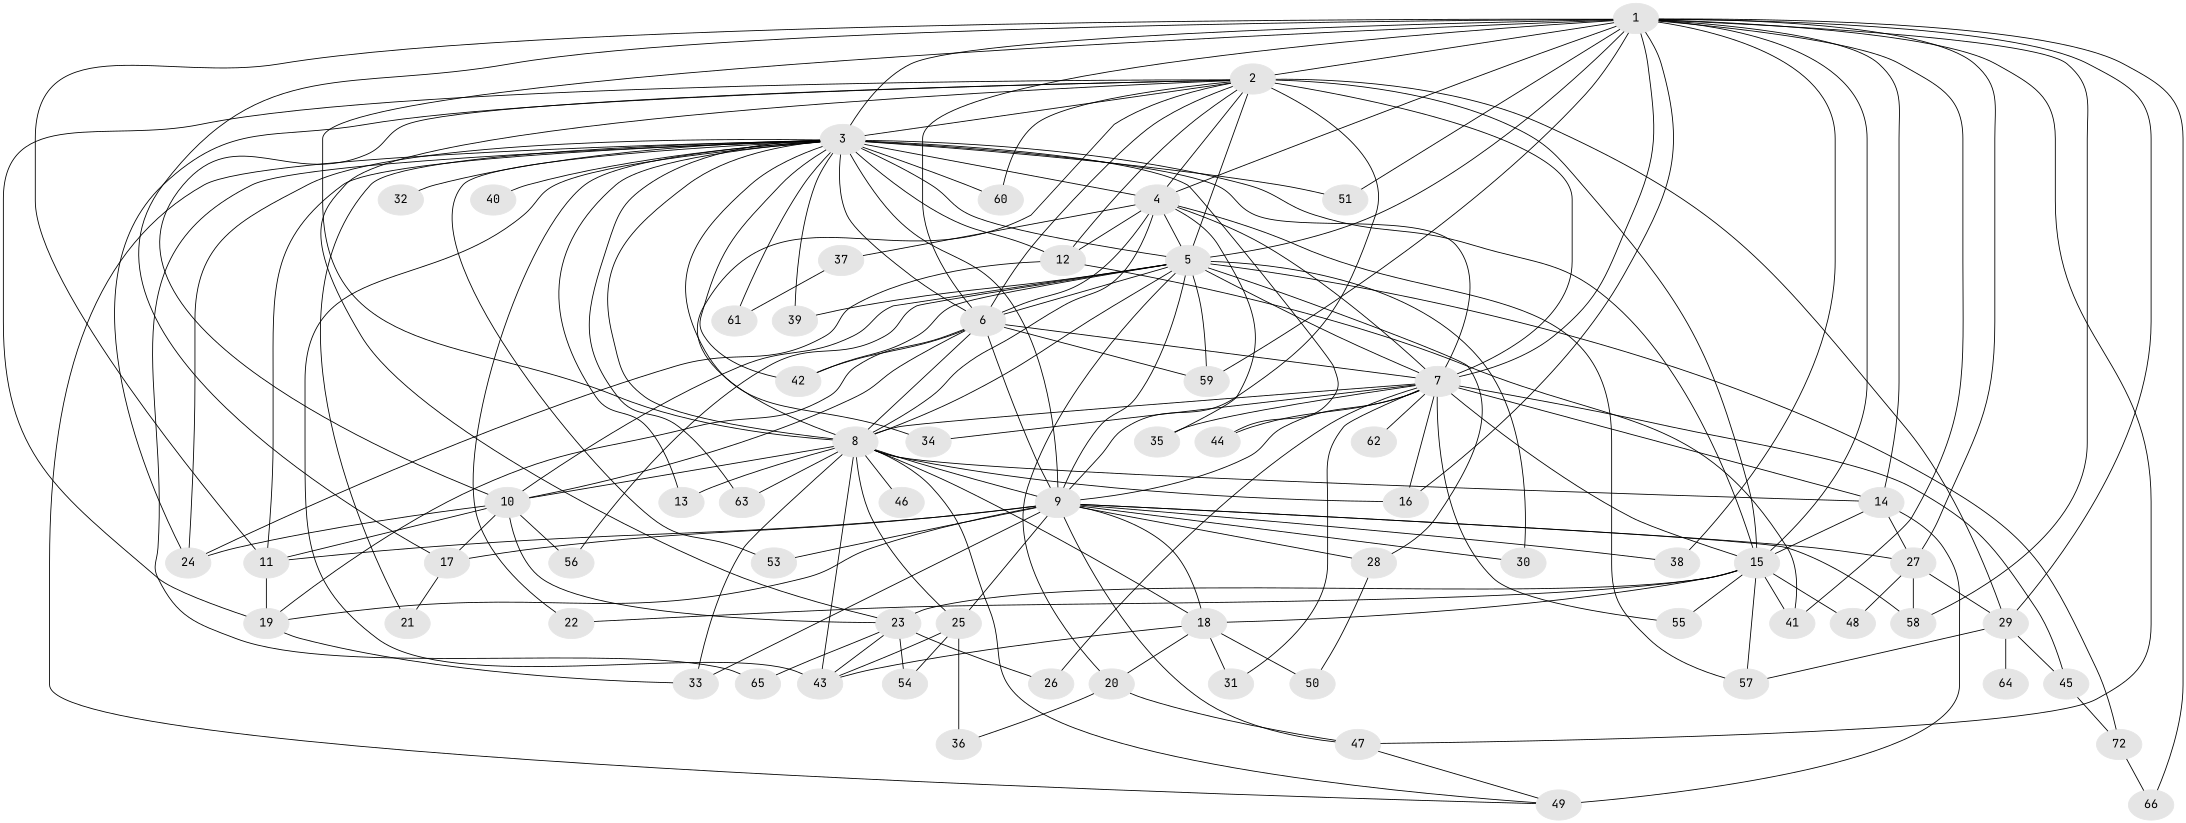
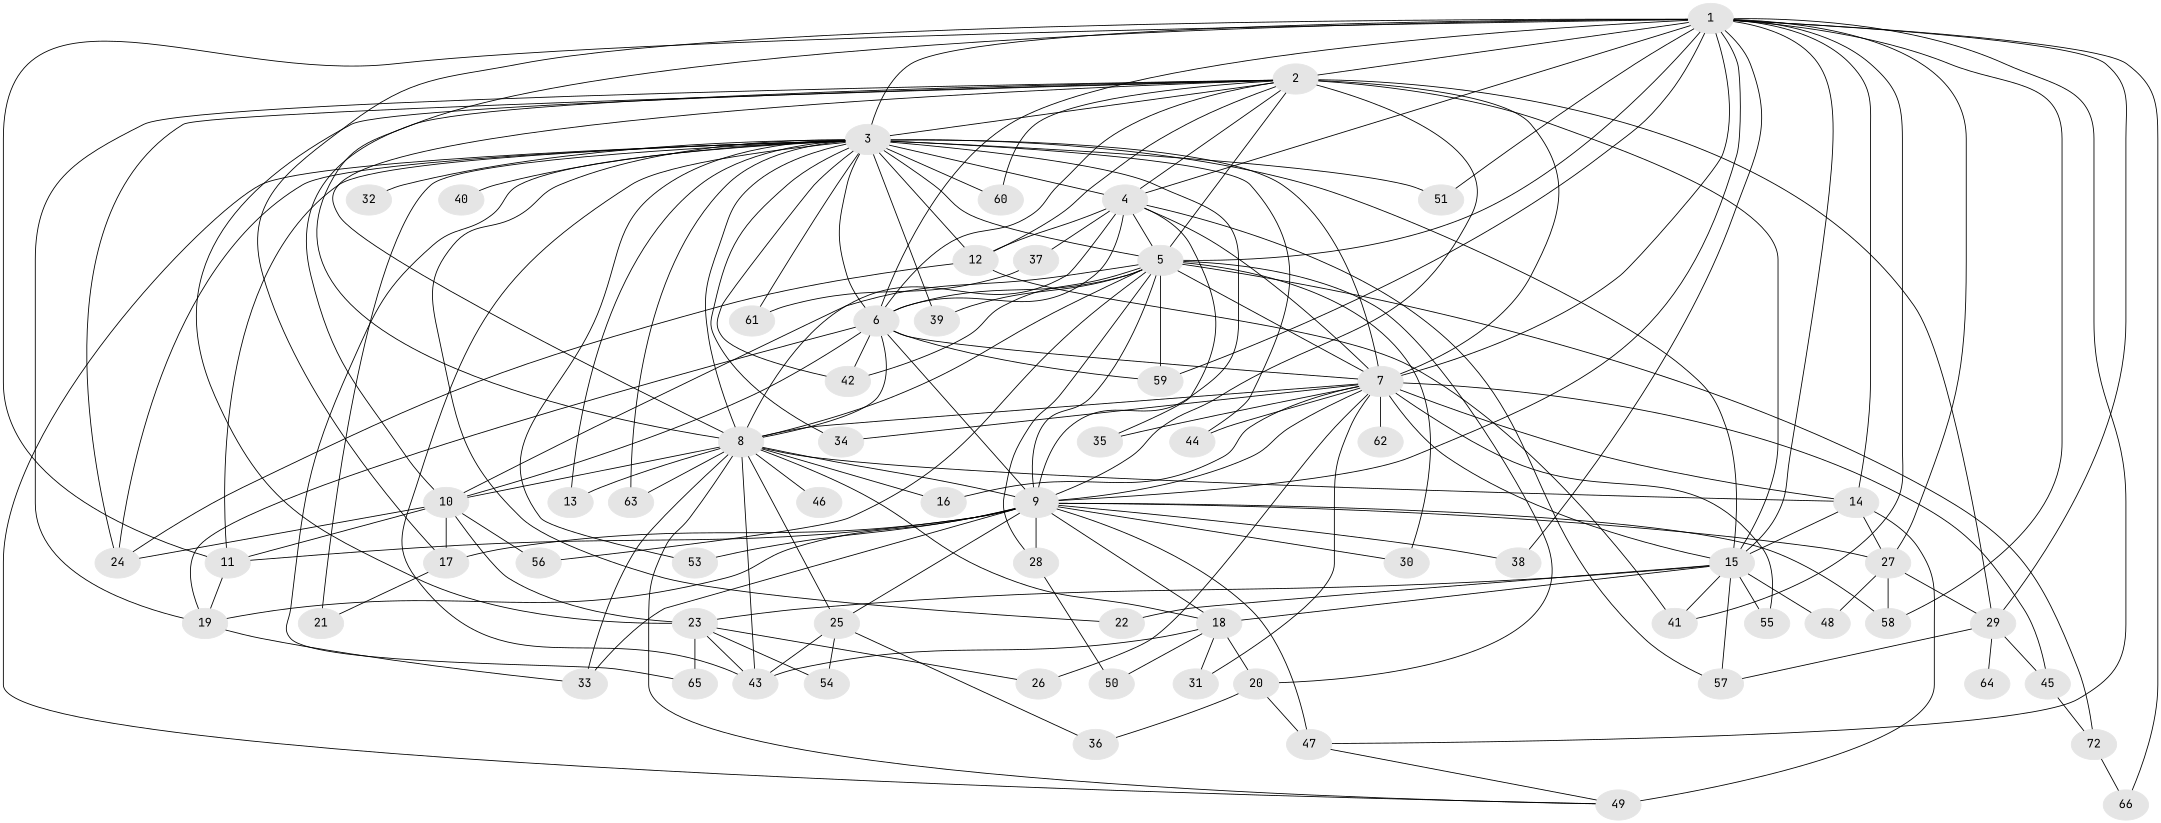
(1613, 292) -> (1521, 410)
